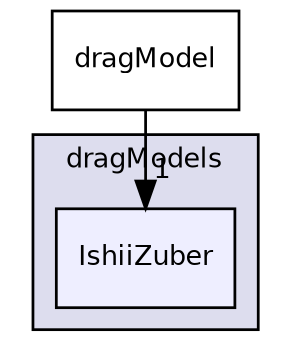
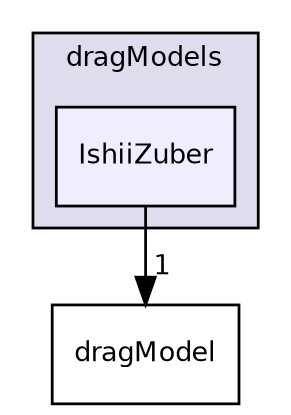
(146, 151) -> (146, 246)
